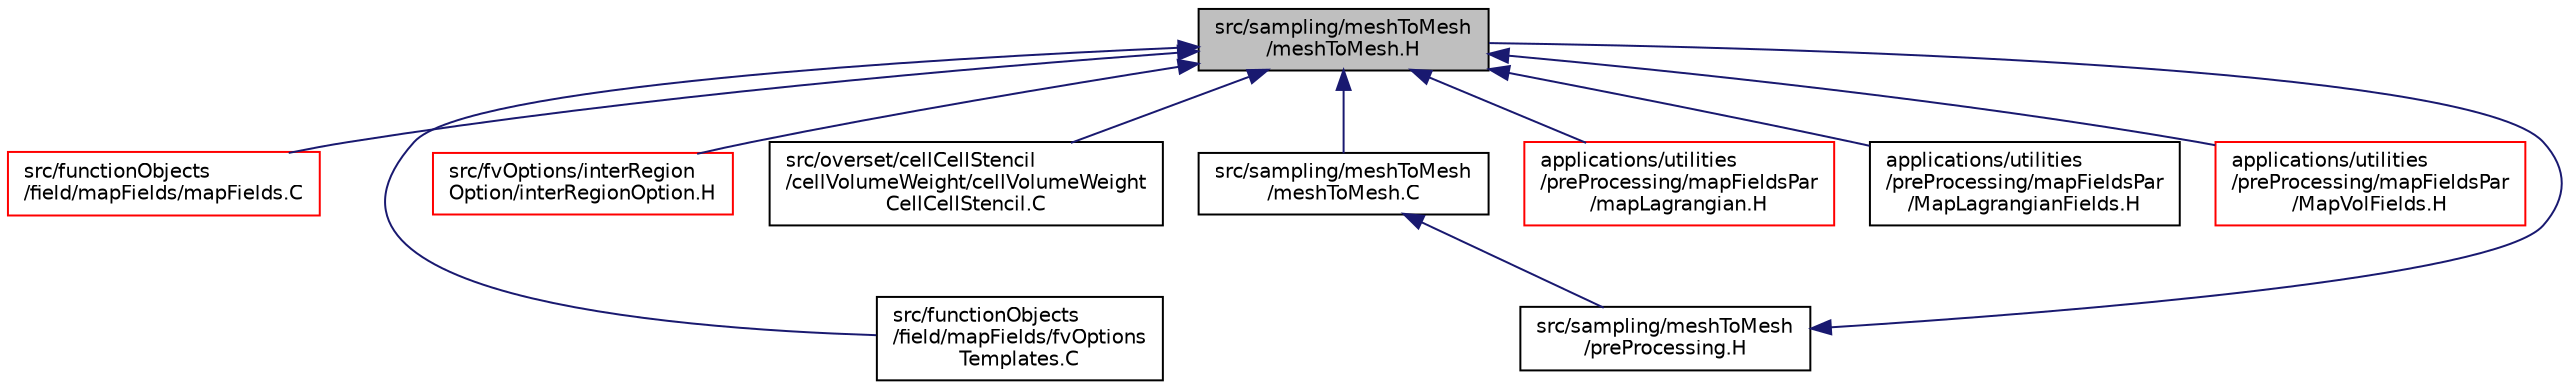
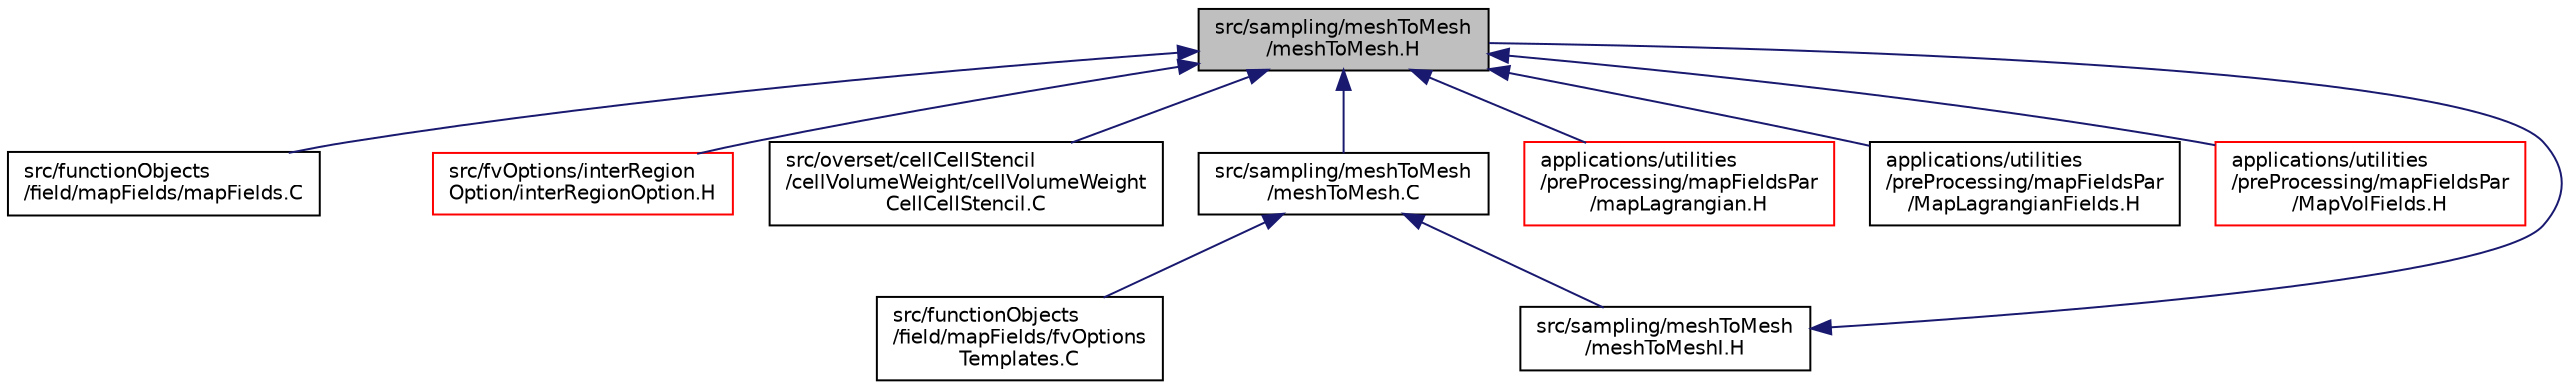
(529, 104) -> (1184, 260)
(164, 184) -> (164, 184)
(1665, 339) -> (1665, 339)
